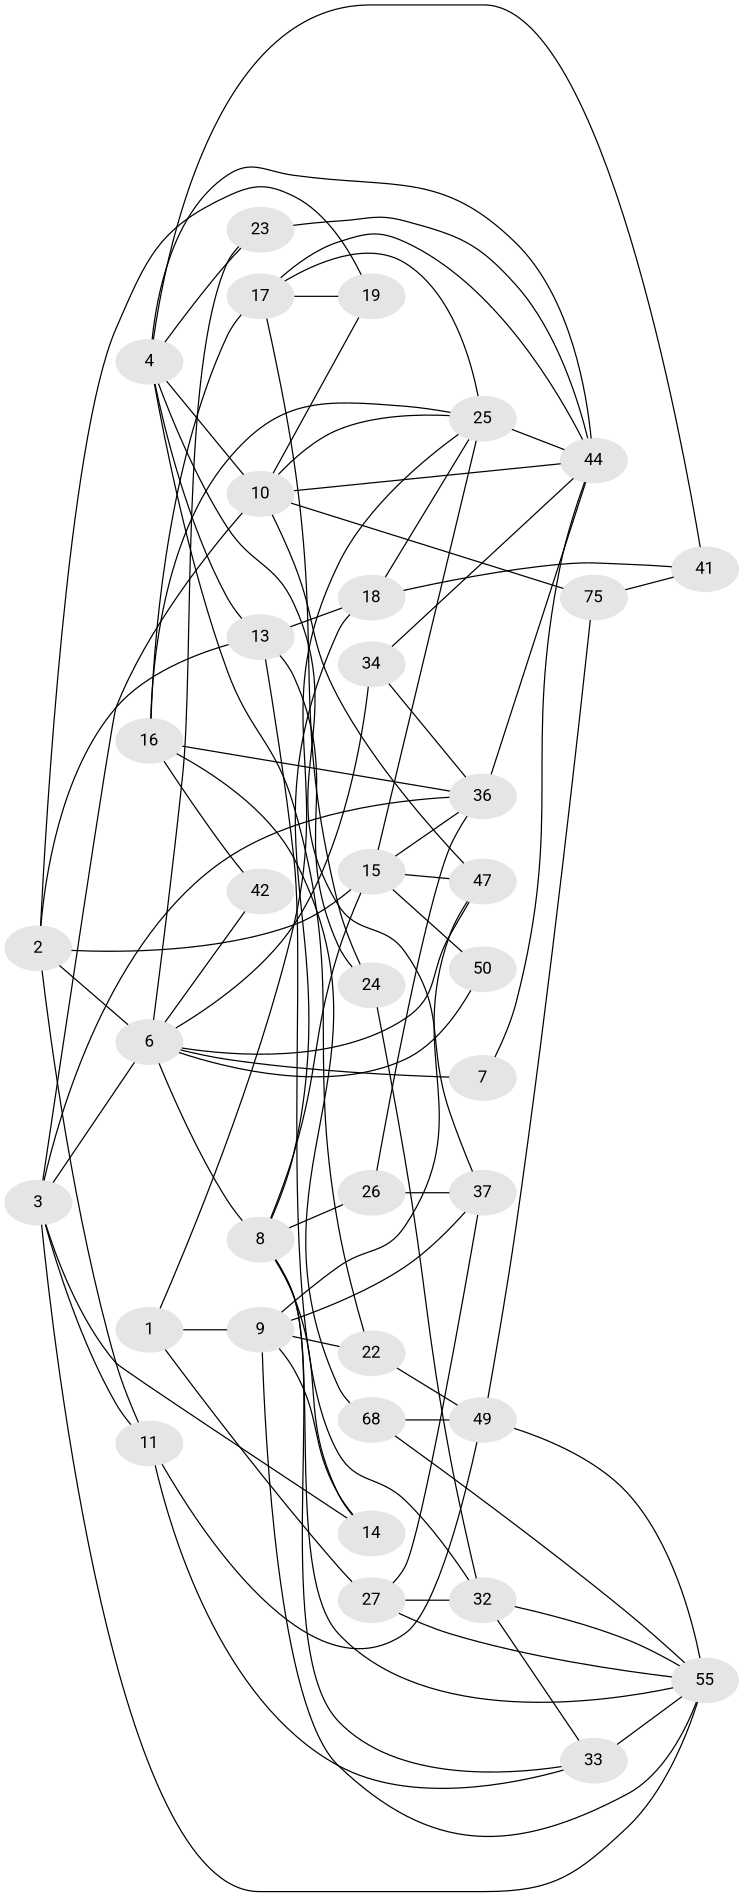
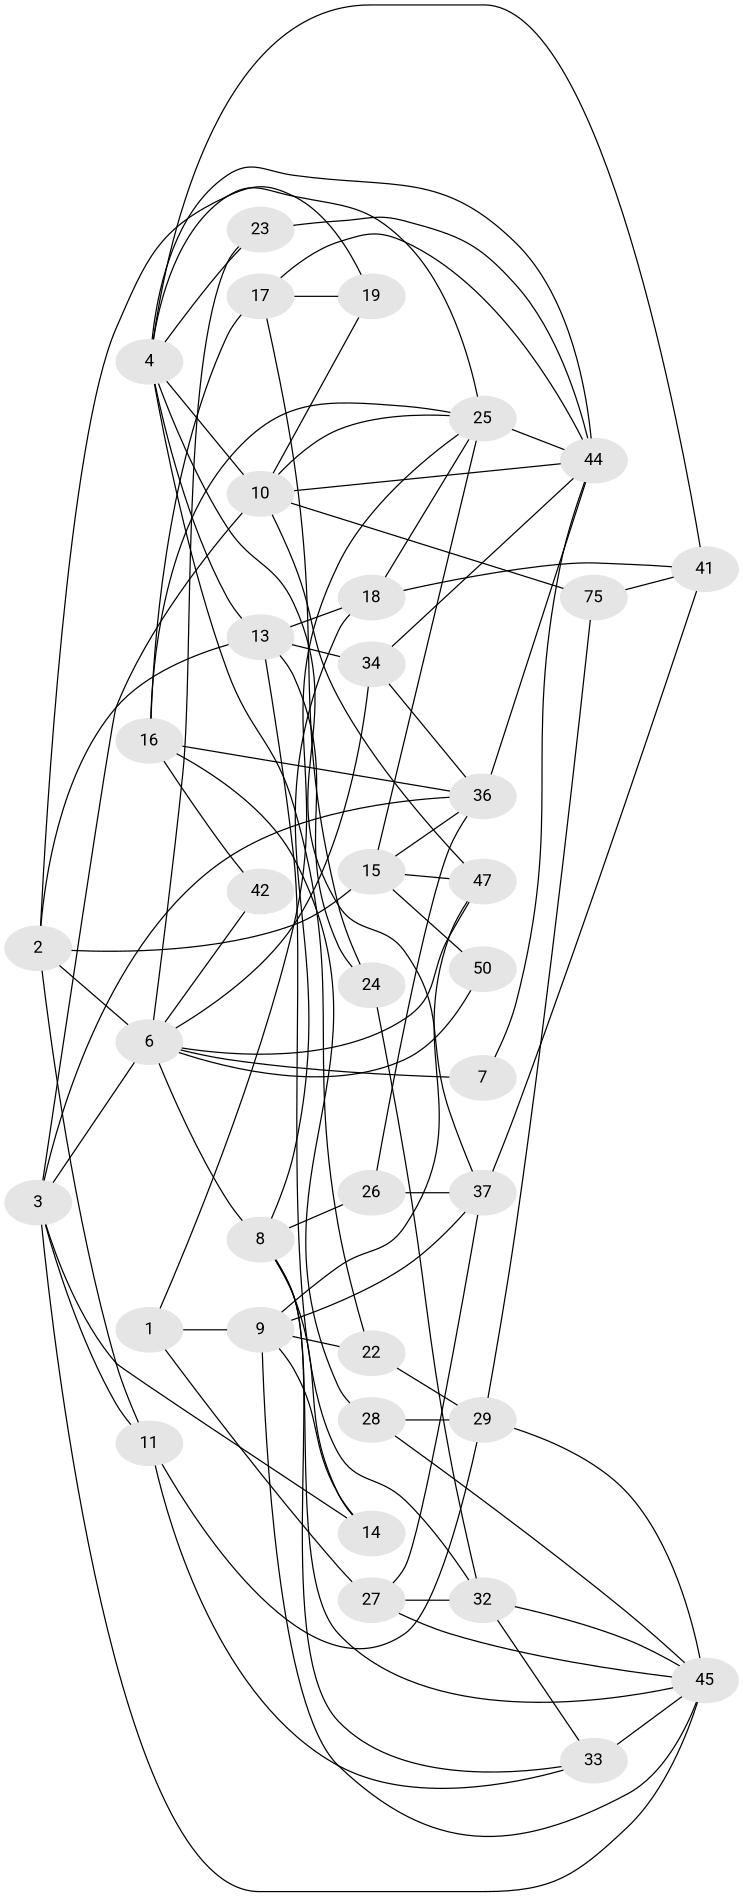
(416, 272) -> (324, 202)
none -> (316, 651)
none -> (598, 882)
(315, 1055) -> none
(372, 1420) -> (372, 1420)
(483, 1420) -> (483, 1420)
(705, 1680) -> (705, 1680)
